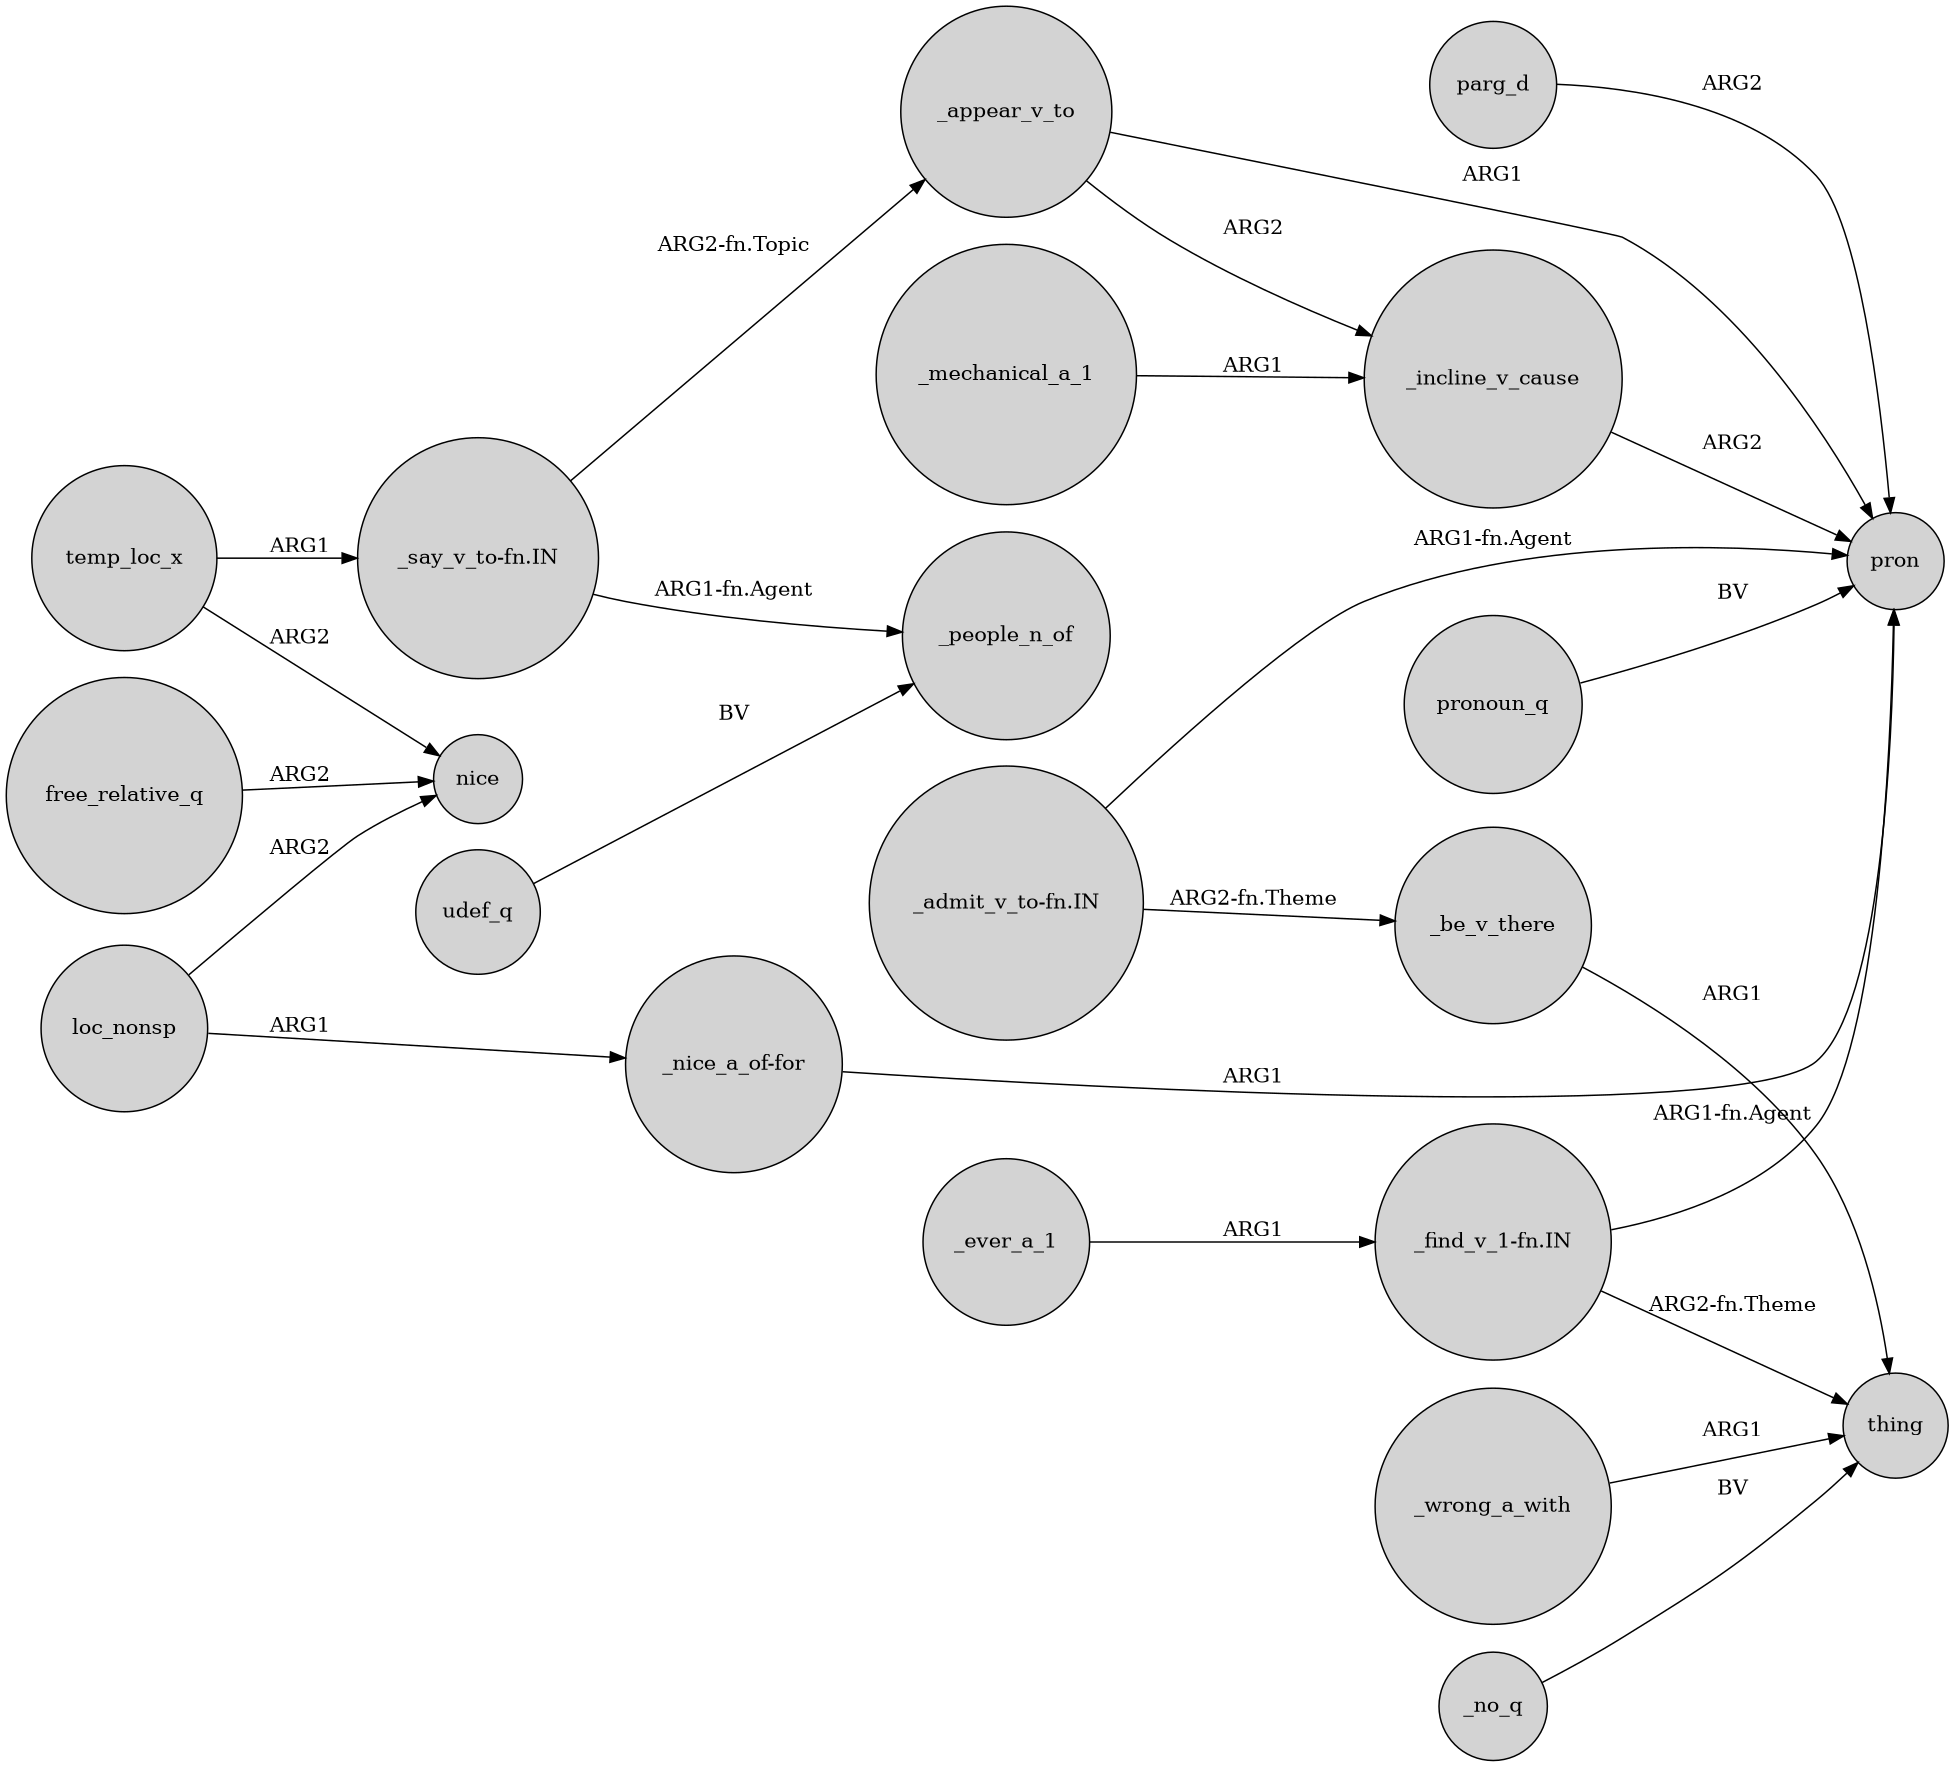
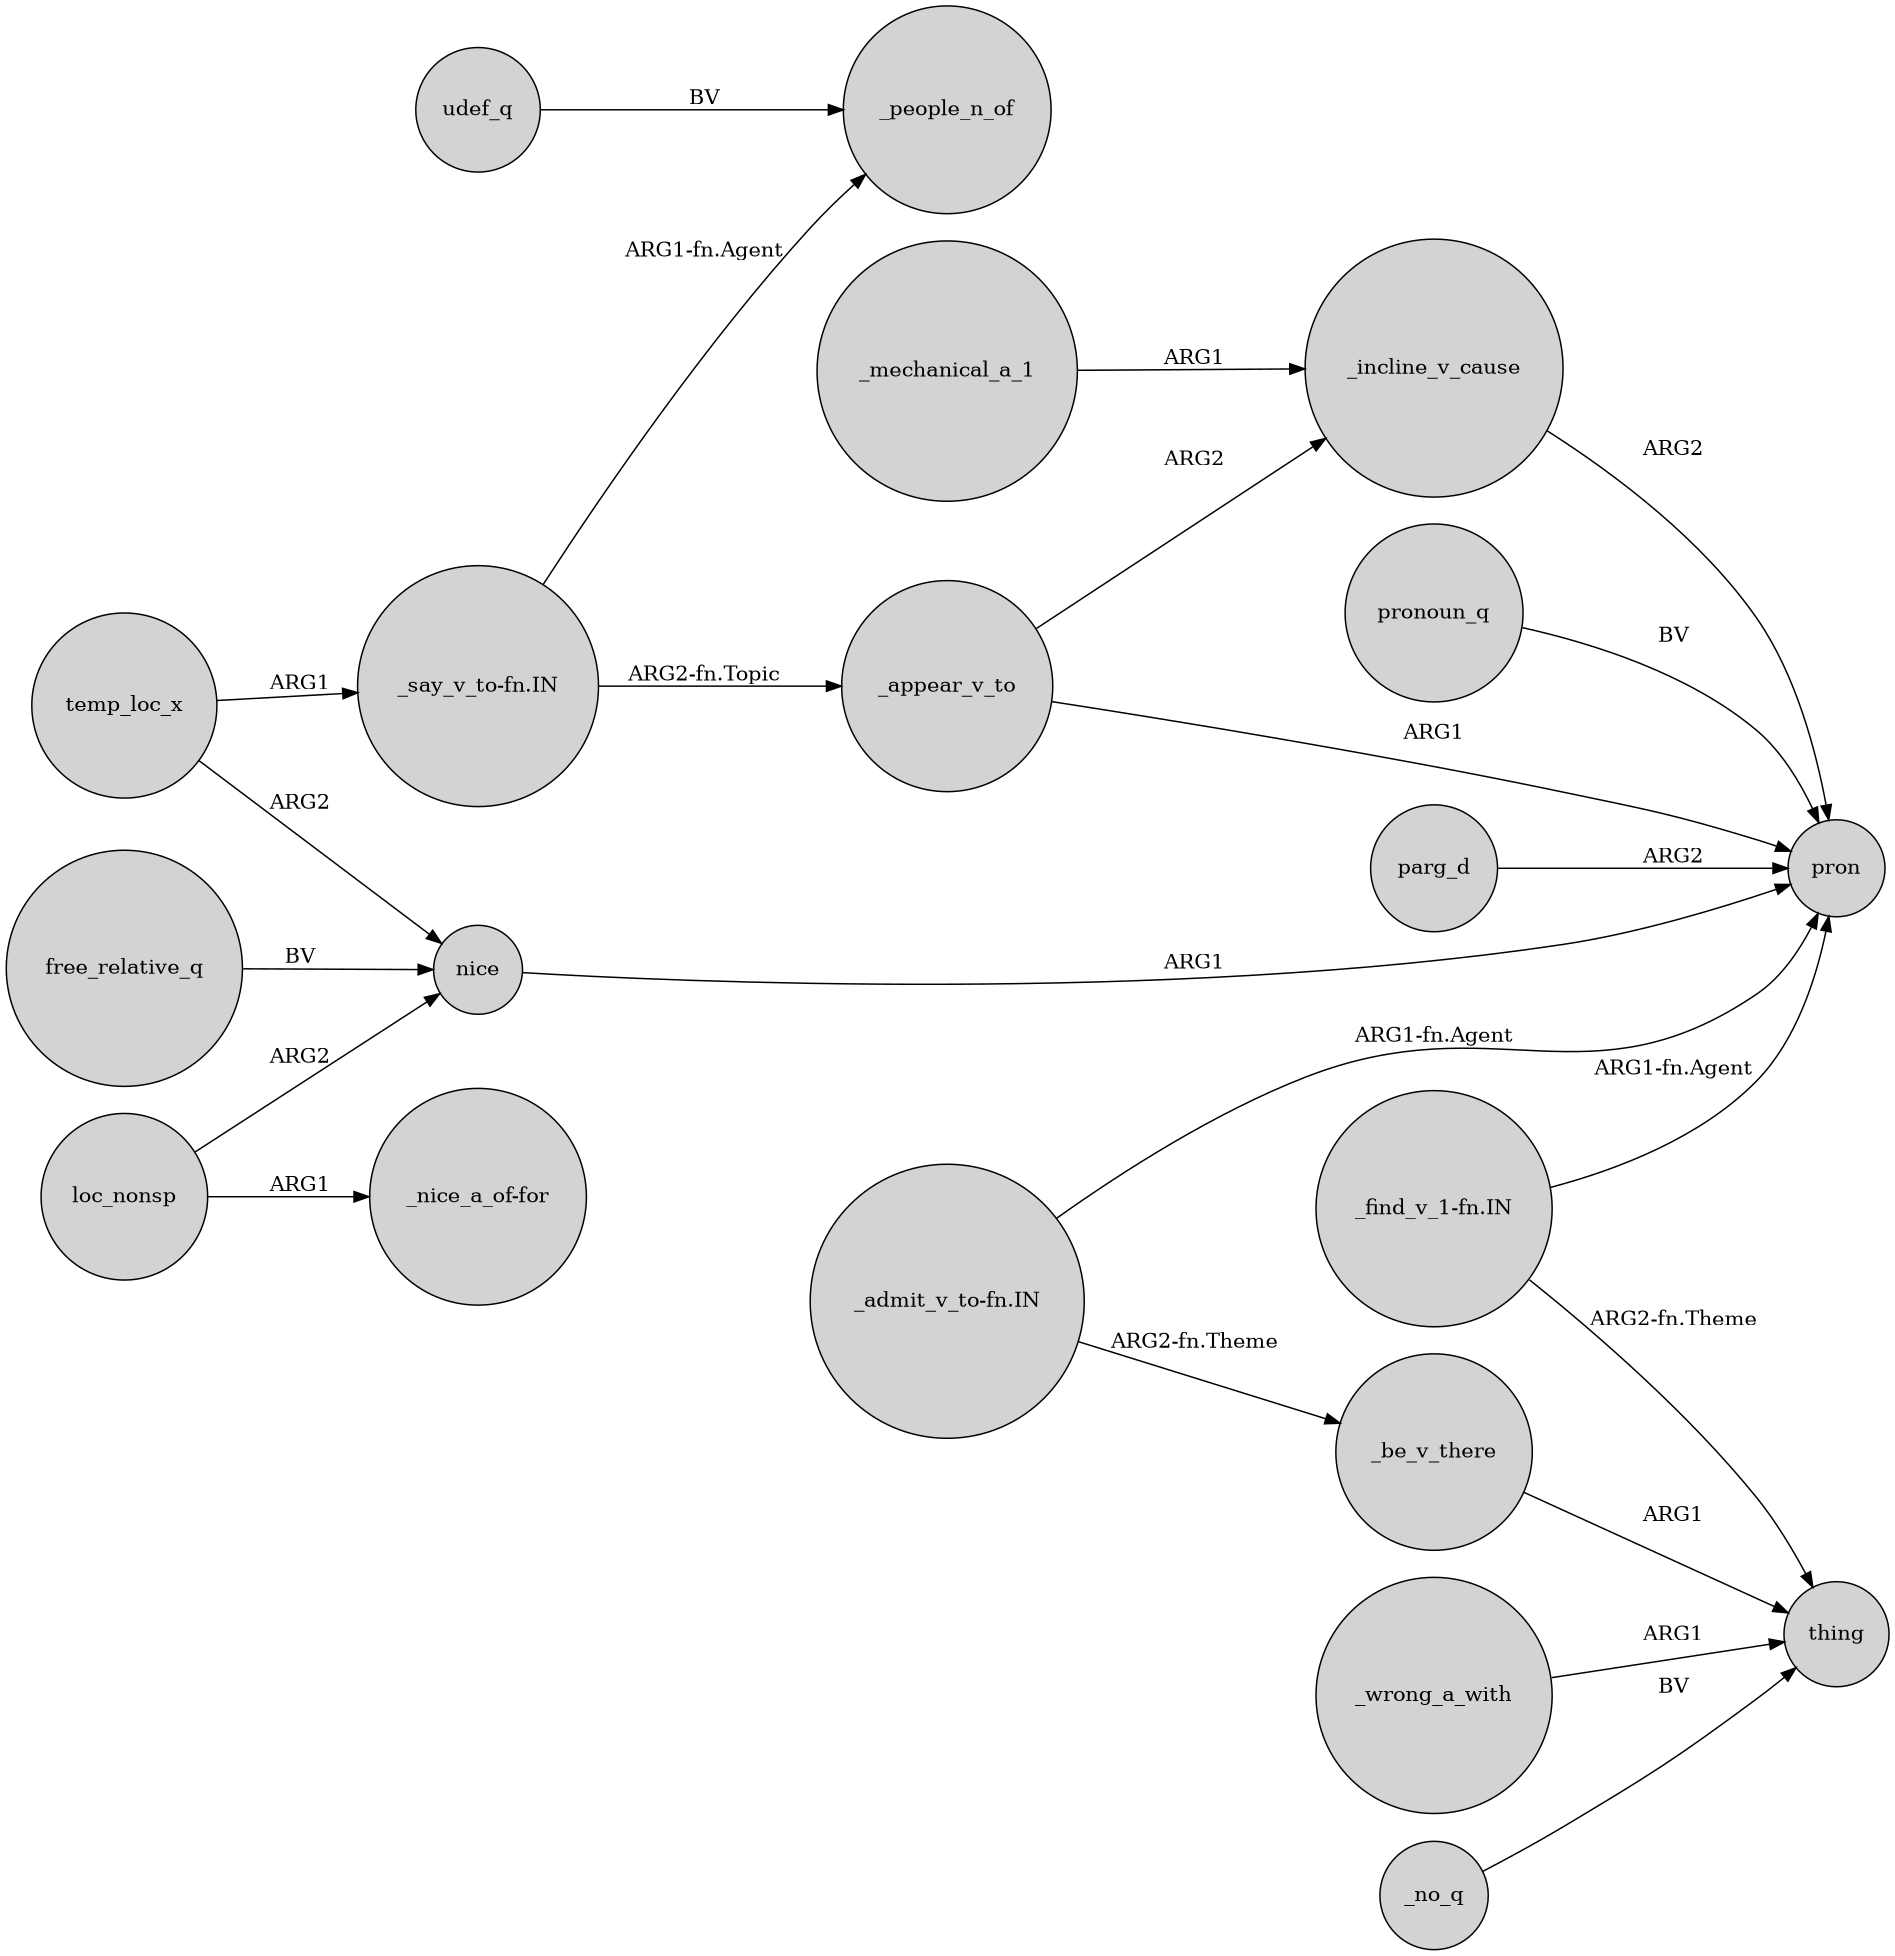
(300, 775) -> (300, 957)
(1556, 1096) -> (1154, 979)
(1006, 1242) -> none
